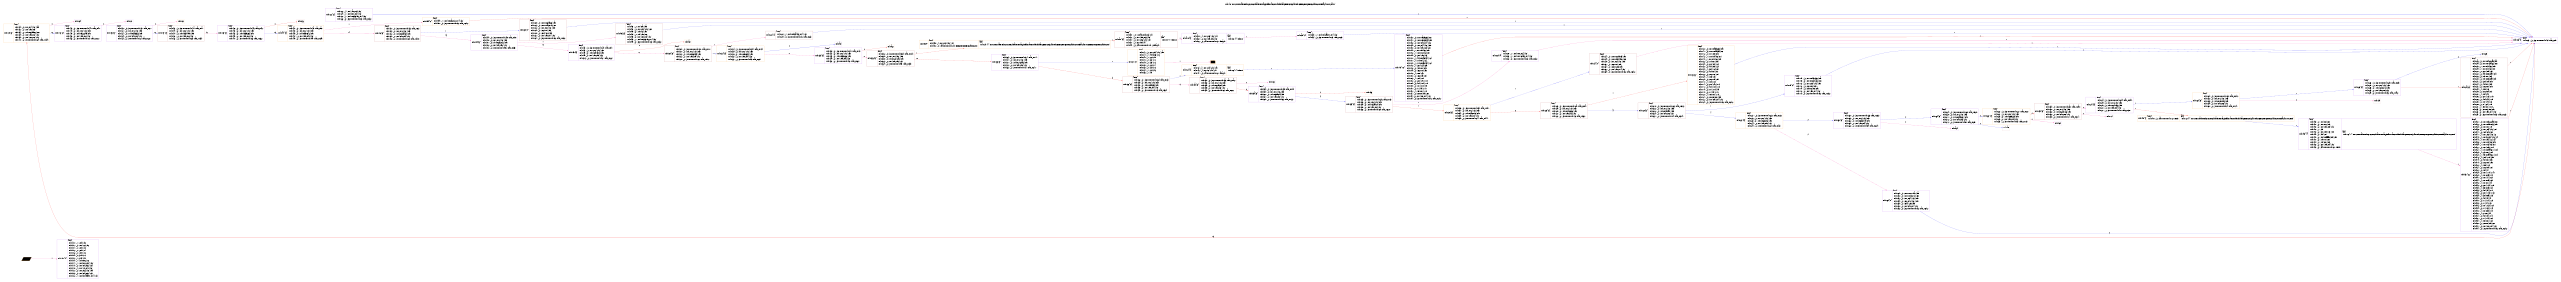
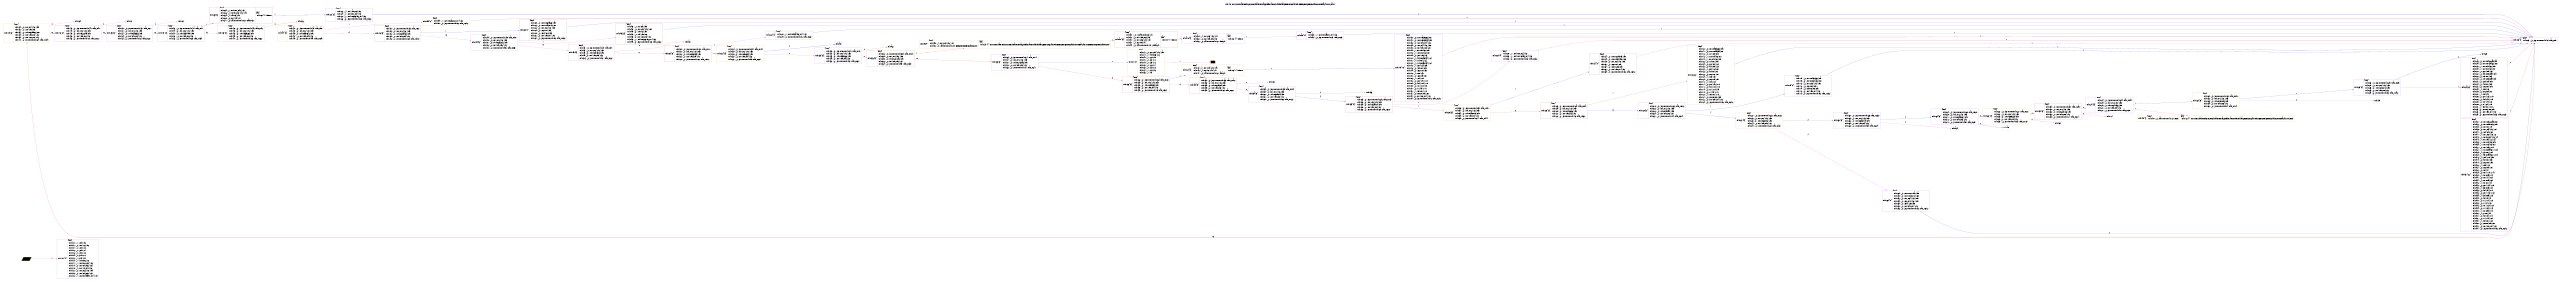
none -> (241, 15)
none -> (103, 33)
(270, 33) -> none
(2377, 134) -> none
